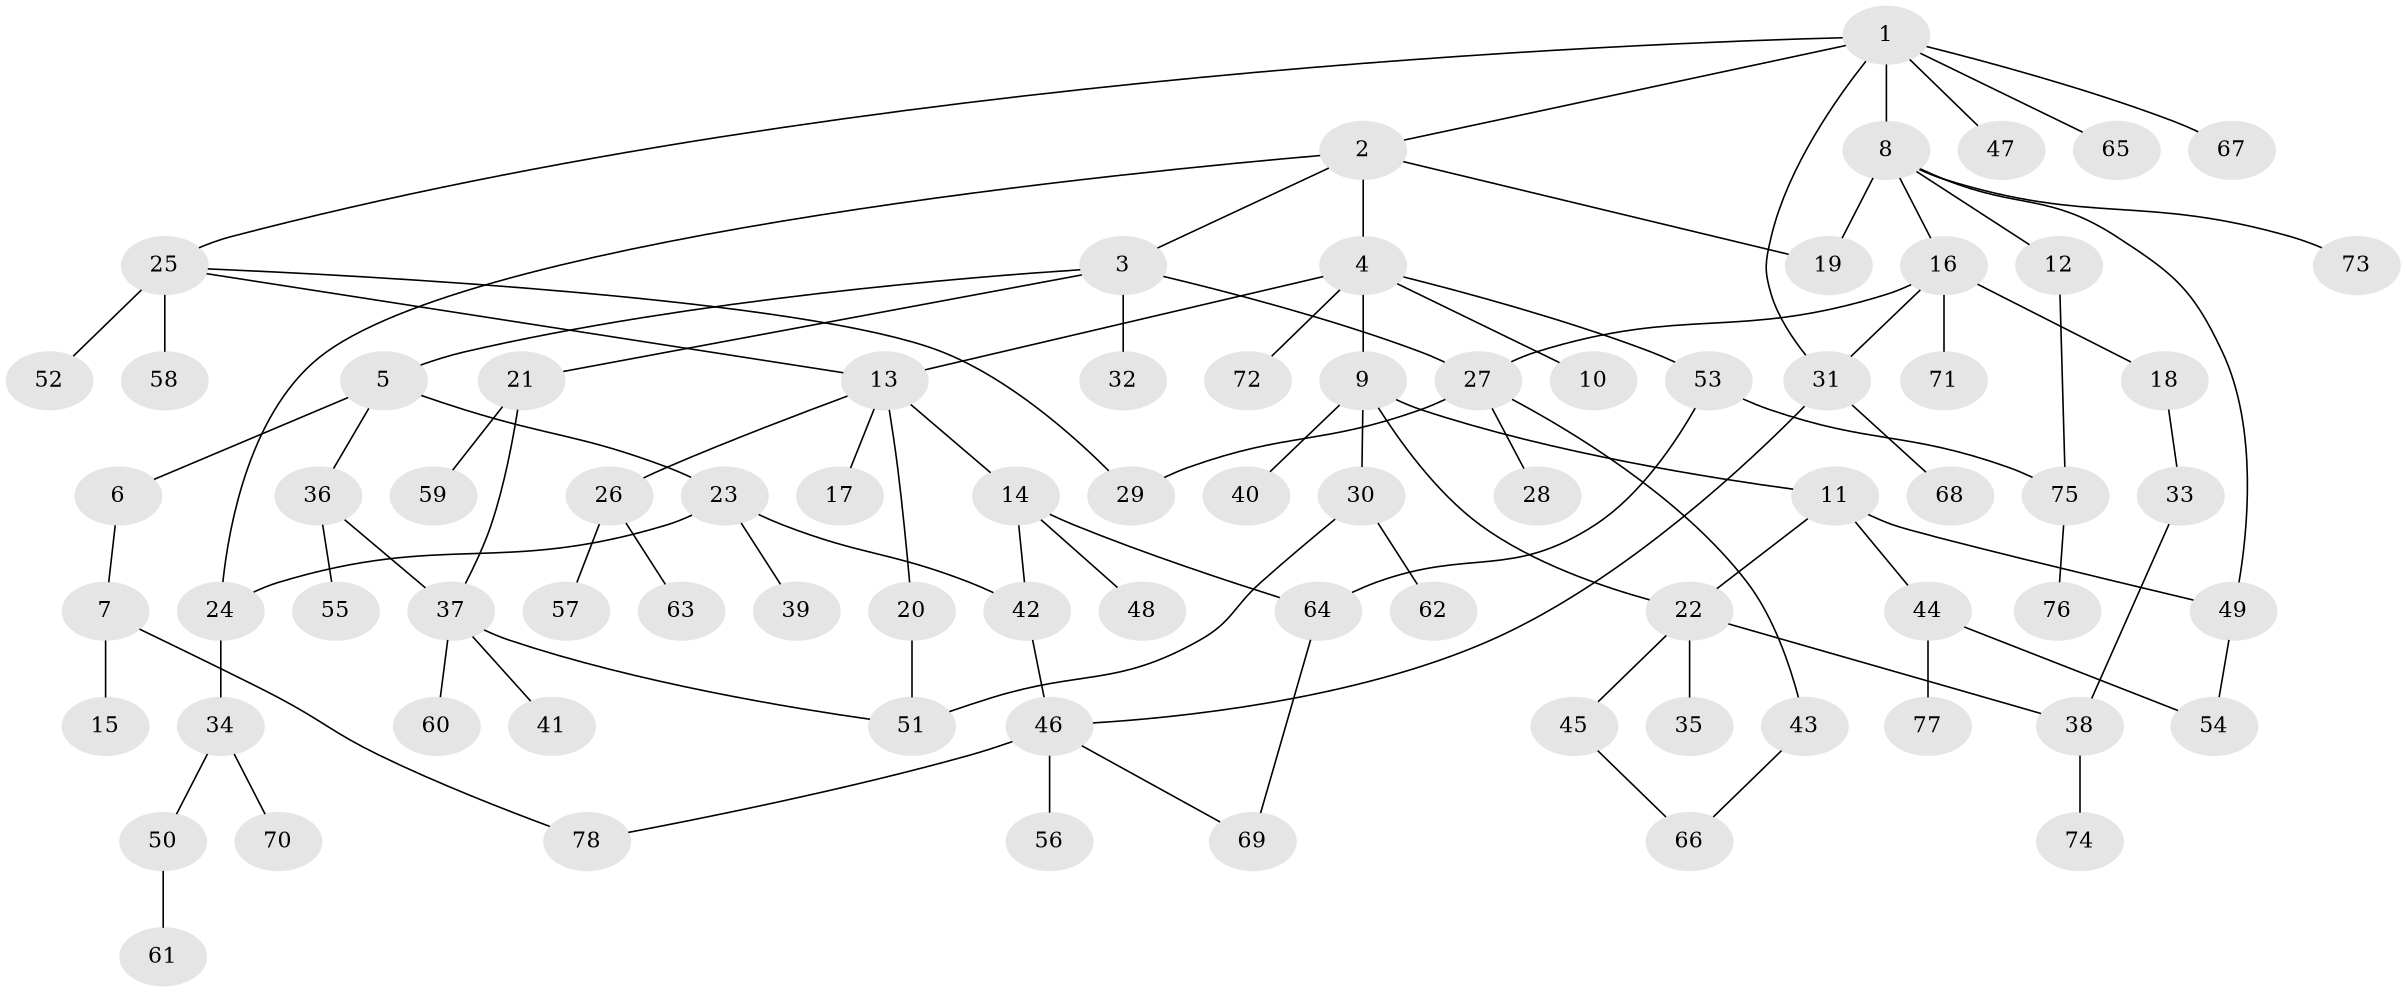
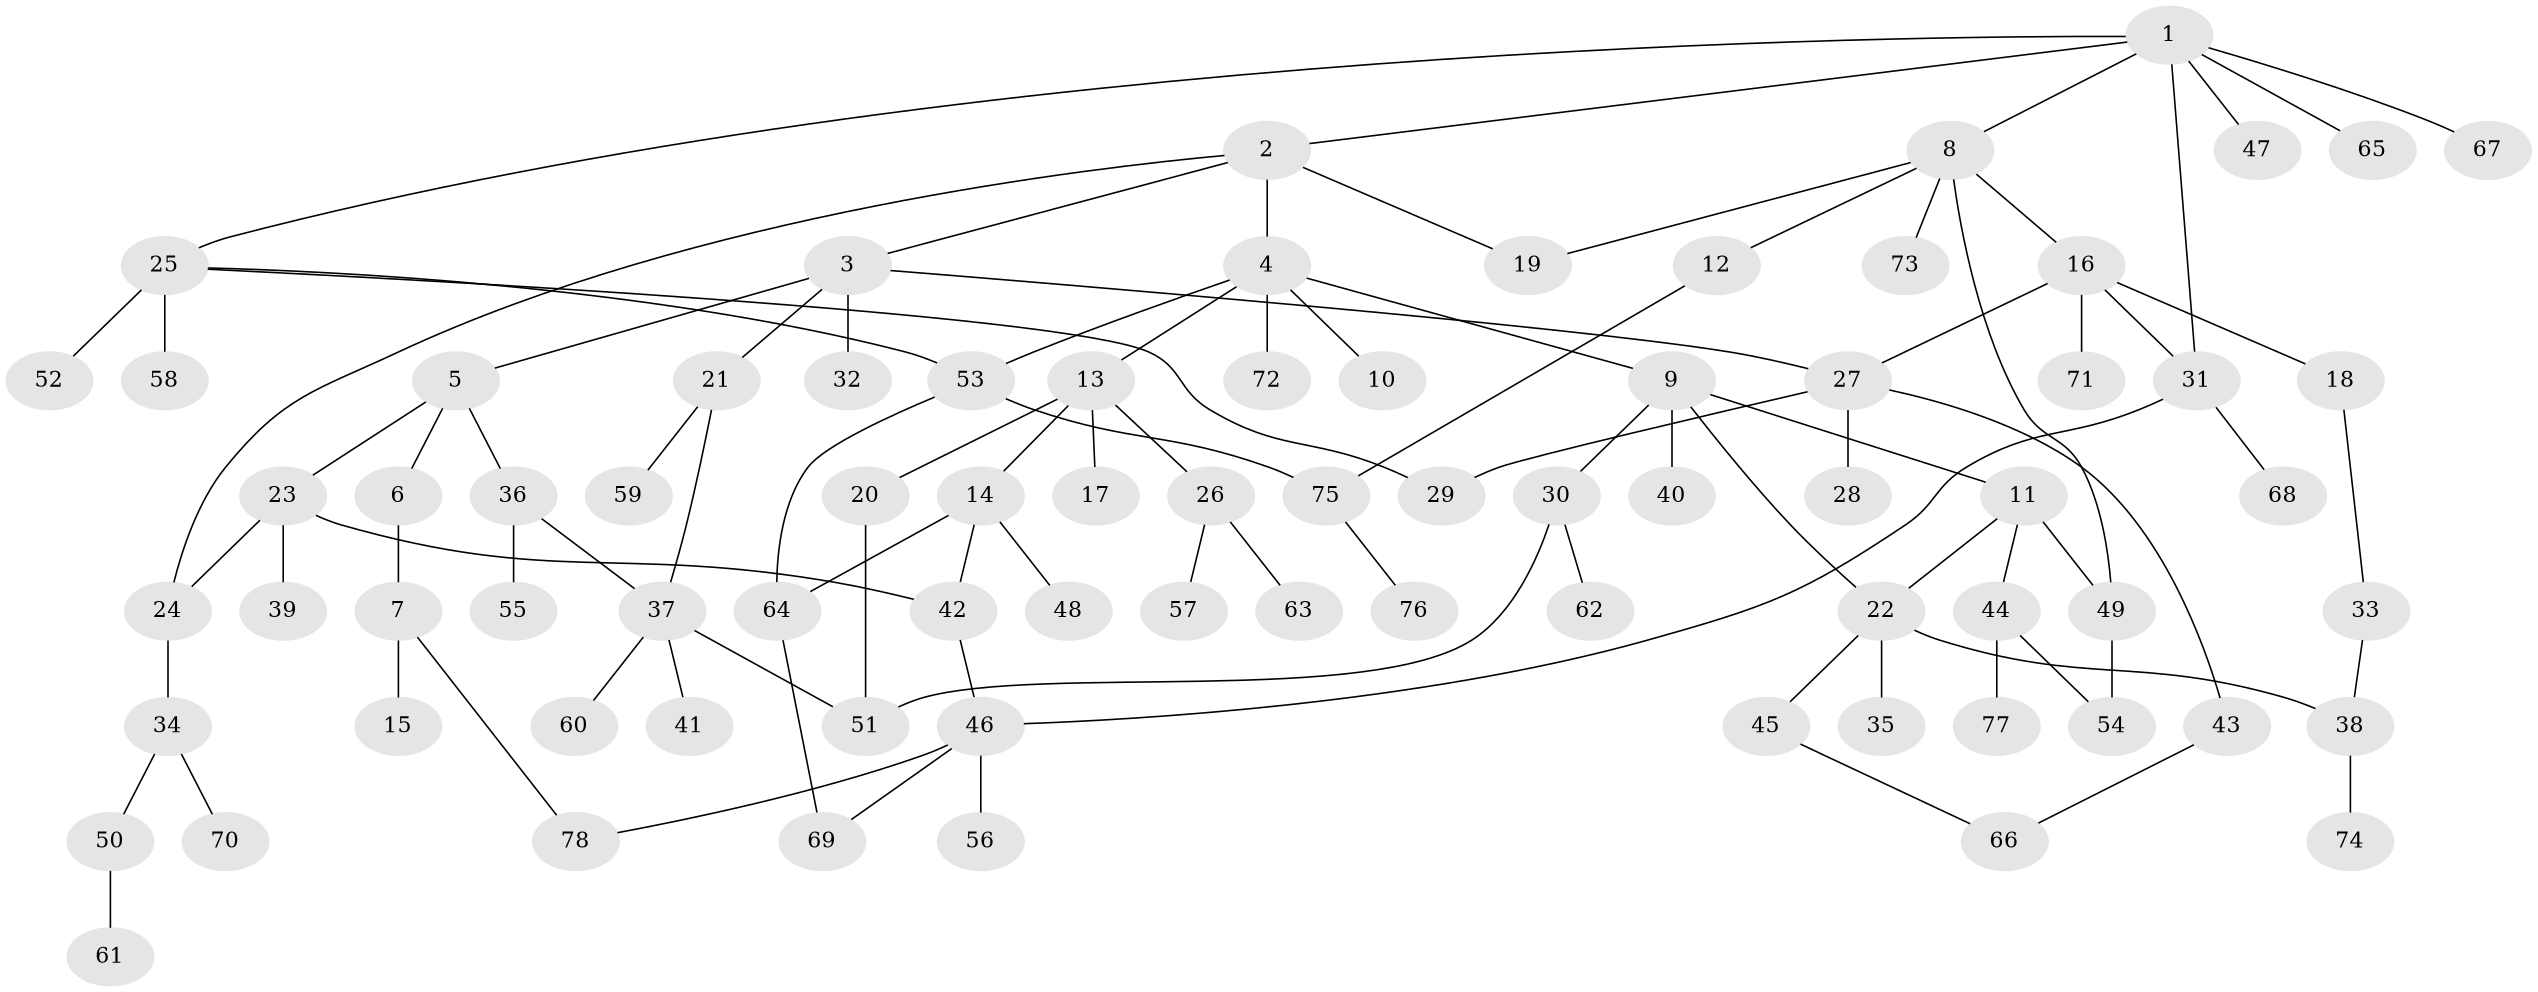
(525, 323) -> (667, 306)
